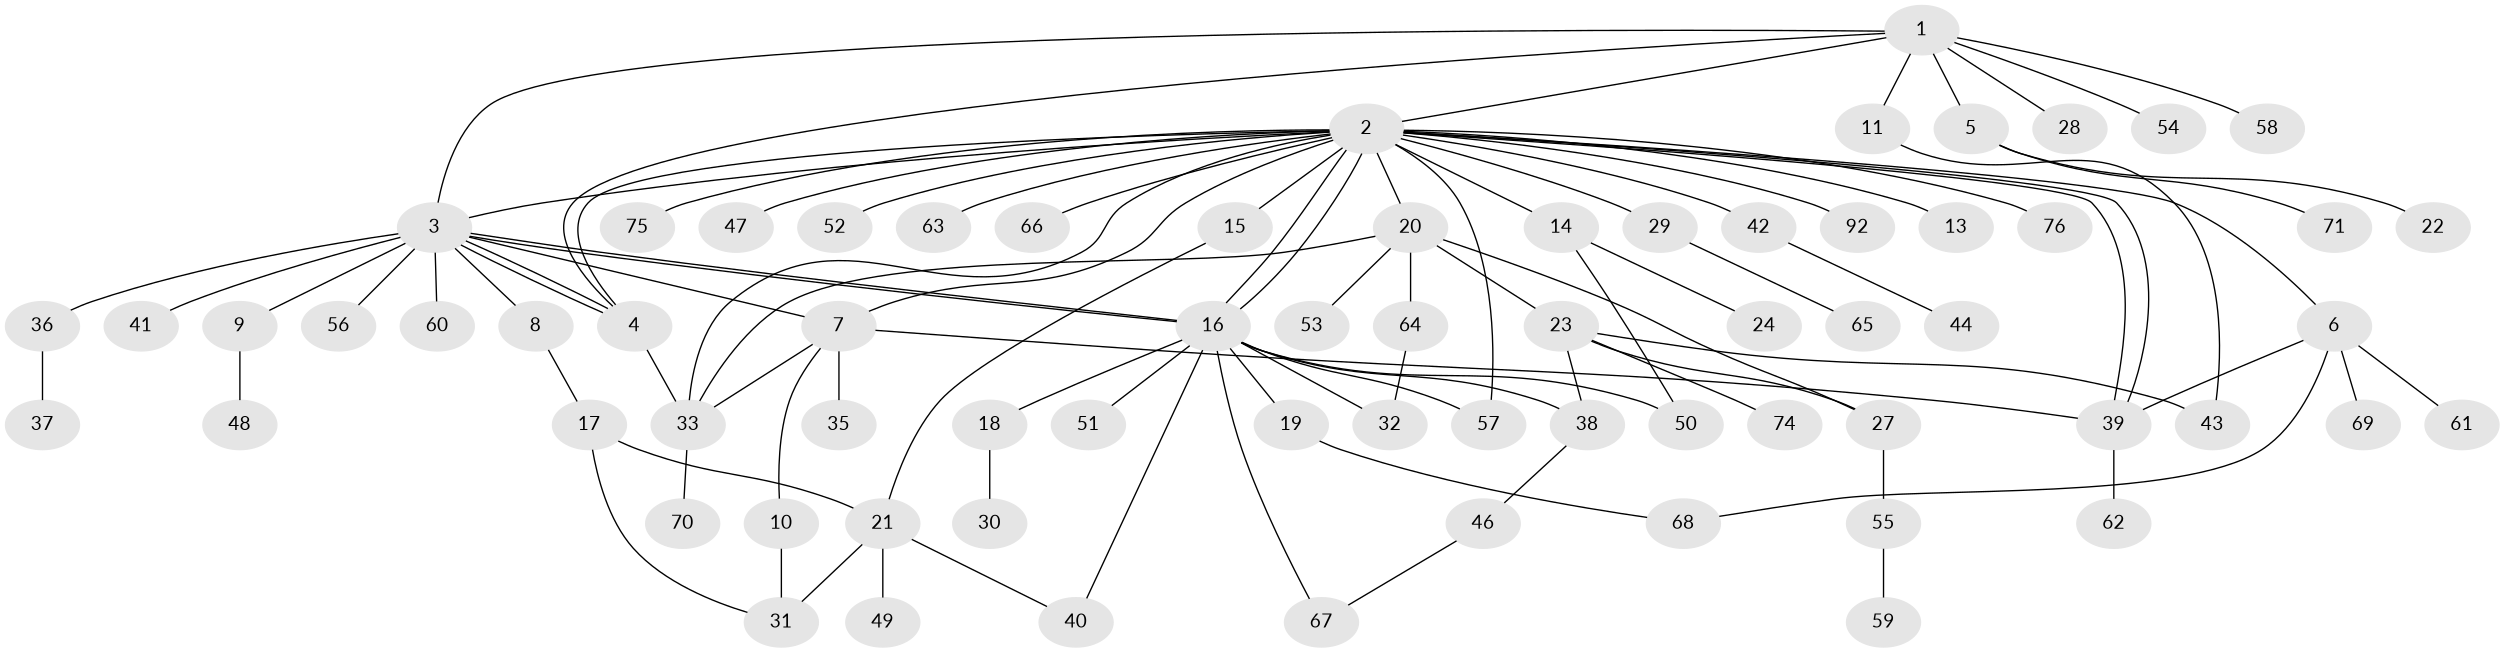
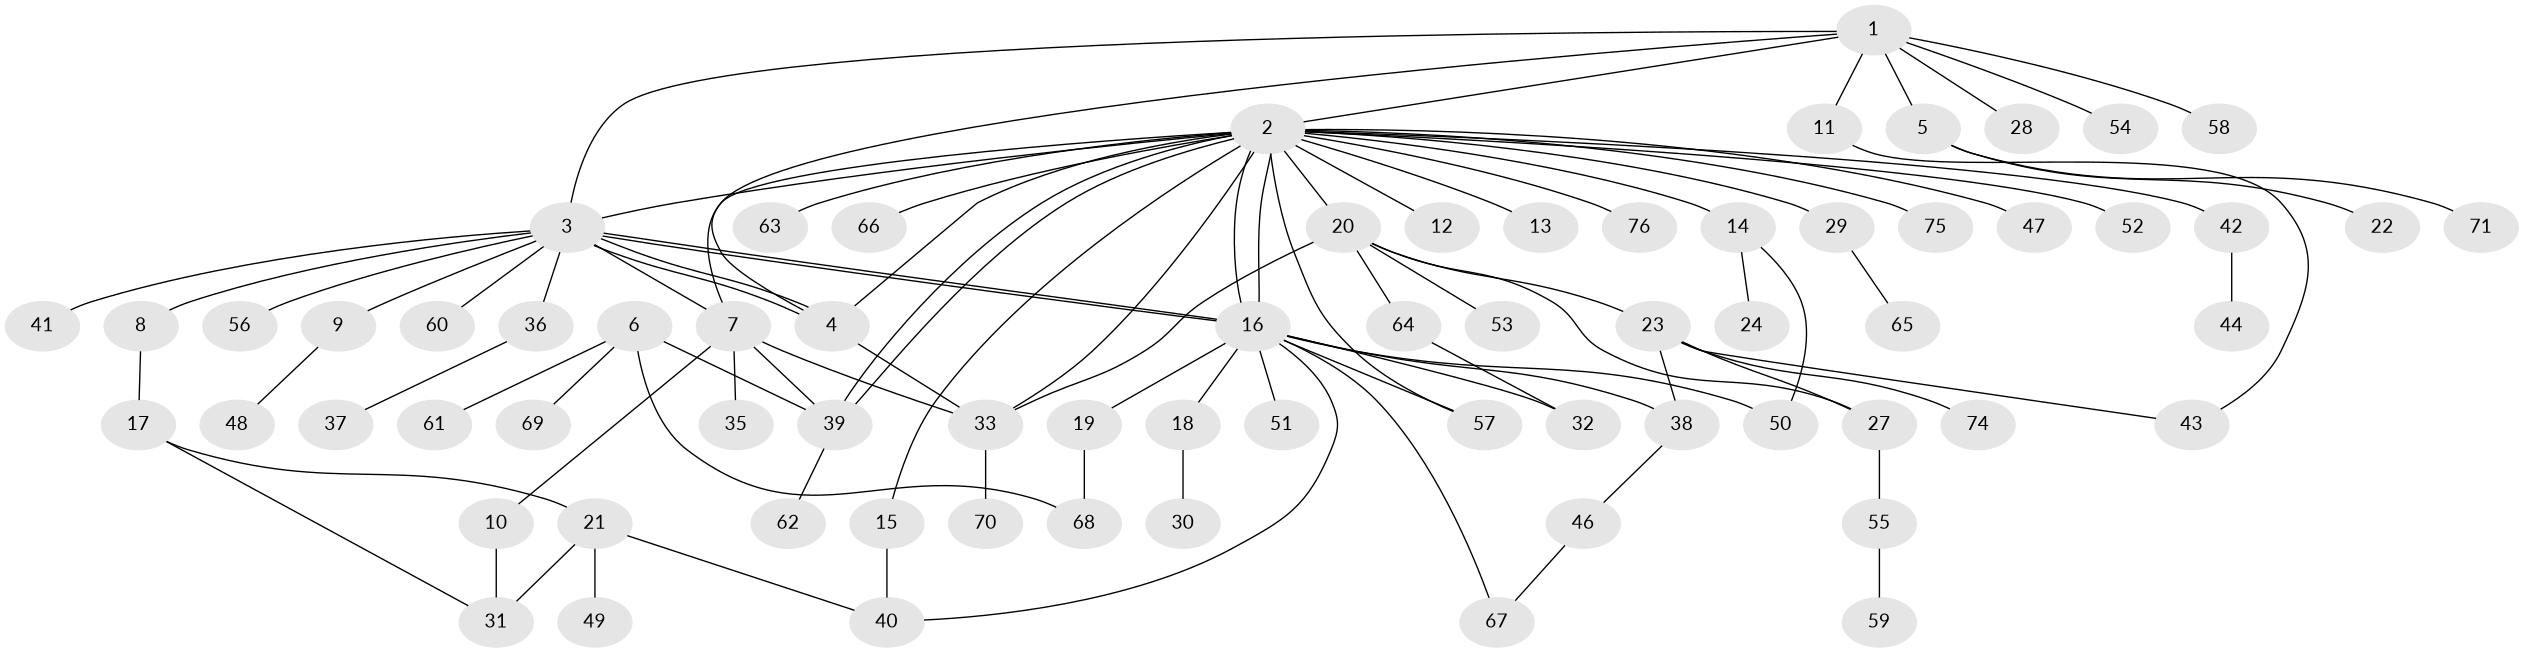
(2113, 190) -> none
(1857, 228) -> (1442, 228)
(1038, 332) -> (887, 573)
